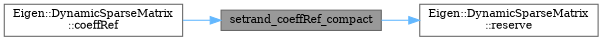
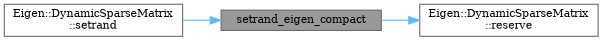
(93, 20) -> (93, 20)
(301, 20) -> (301, 20)
